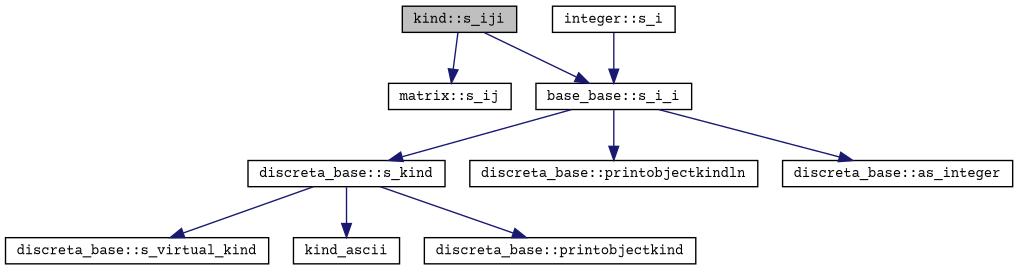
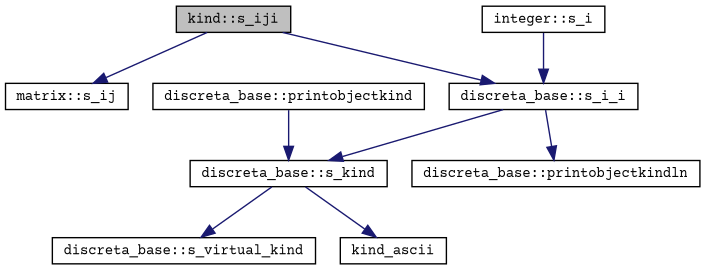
(614, 96) -> (544, 96)
(898, 174) -> none
(447, 210) -> (289, 128)
